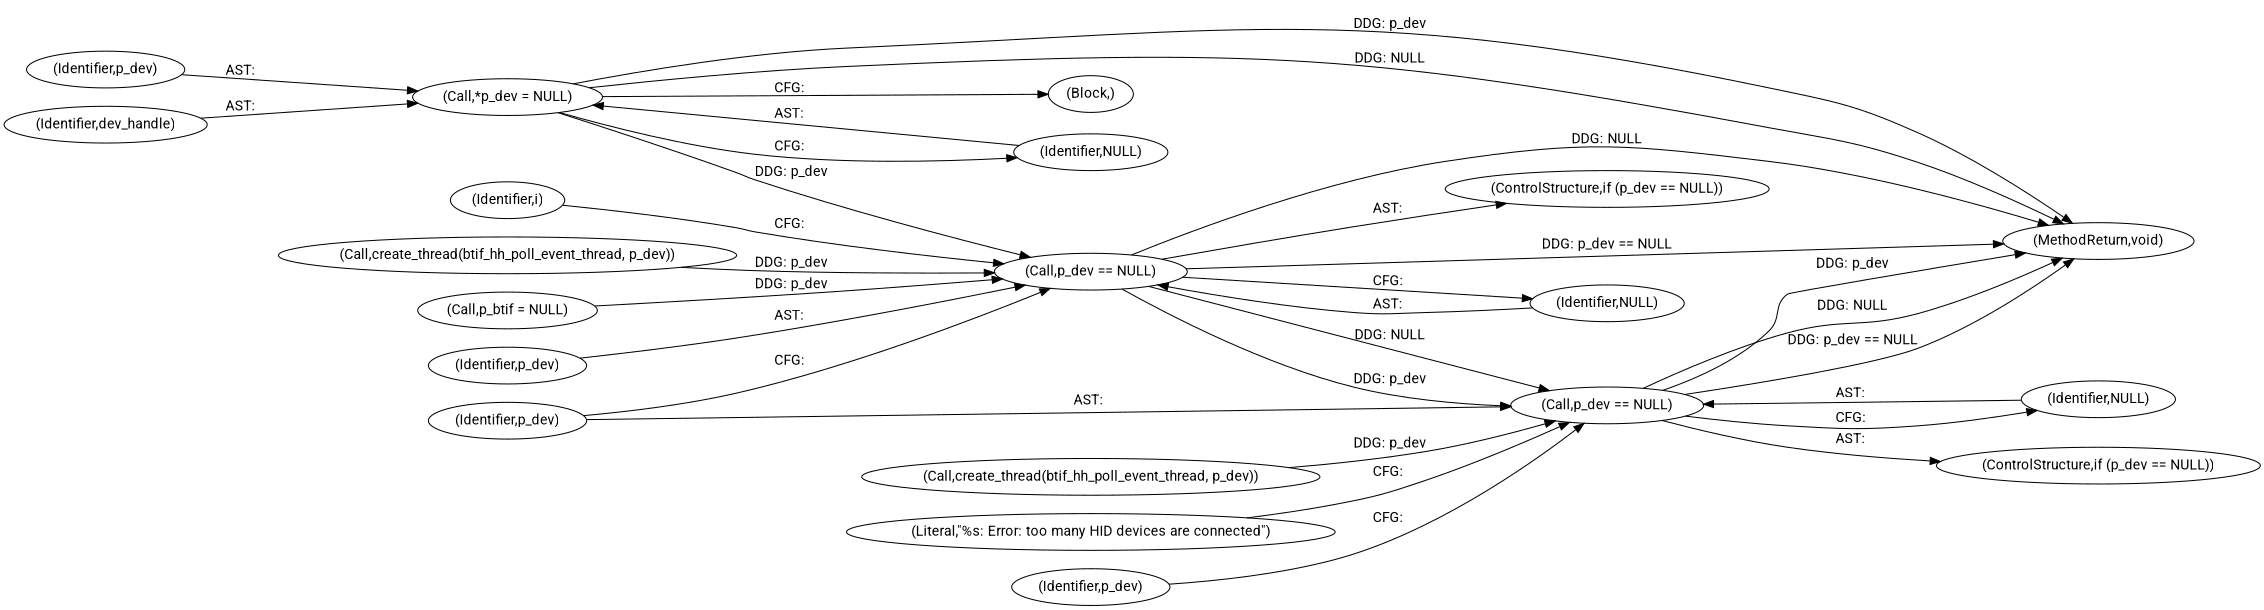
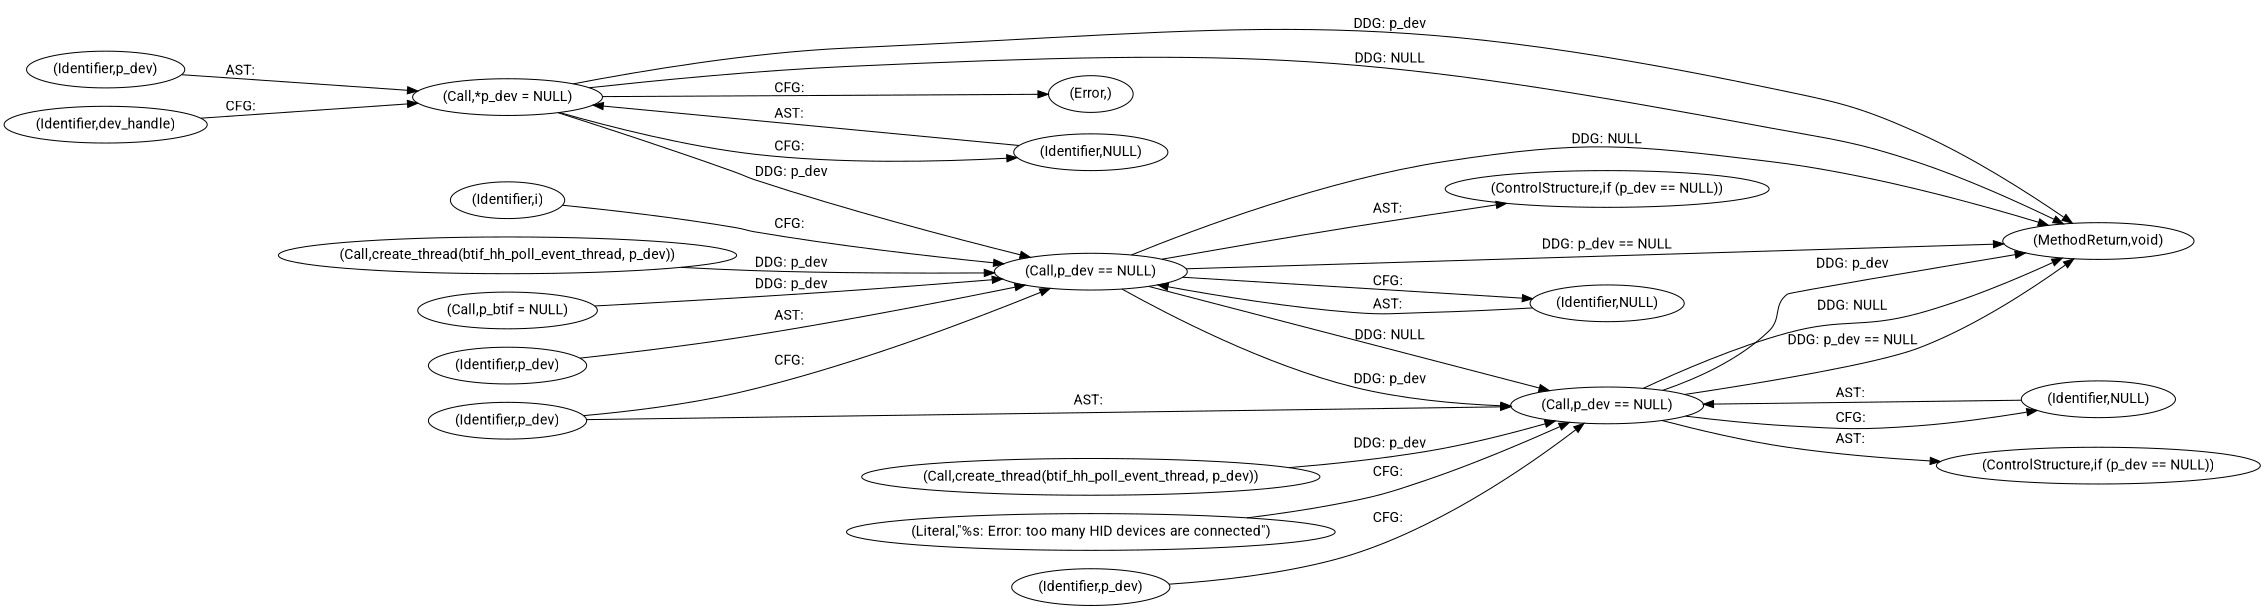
(1091, 94) -> (1091, 94)
(243, 107) -> (243, 107)
